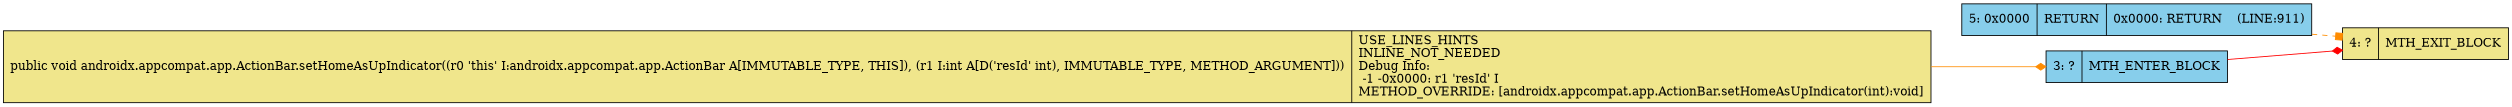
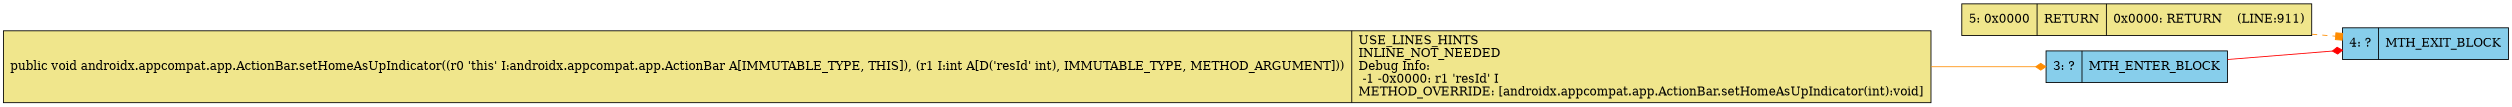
(2137, 20) -> (2137, 20)
(2426, 44) -> (2426, 44)
